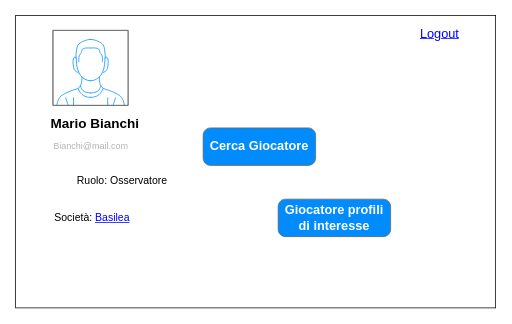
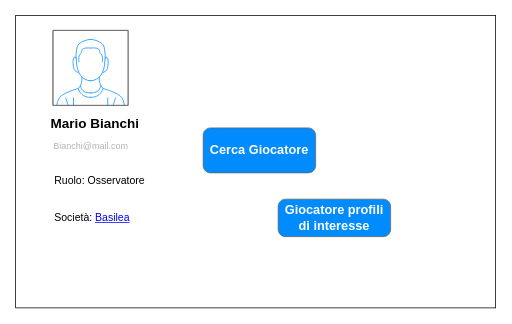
(439, 34) -> none
(259, 147) -> (259, 150)
(128, 180) -> (105, 180)
